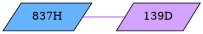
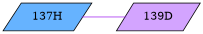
(47, 17) -> (47, 17)
